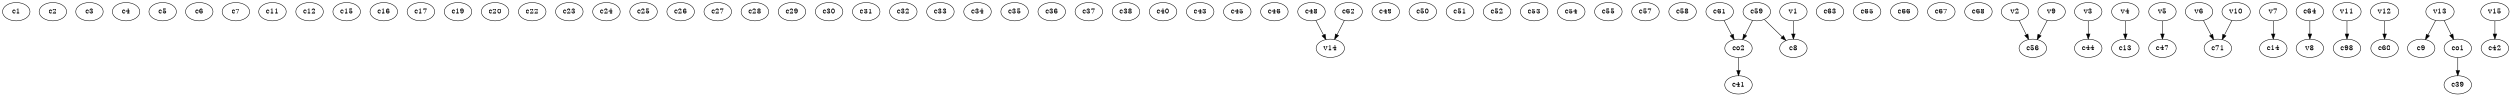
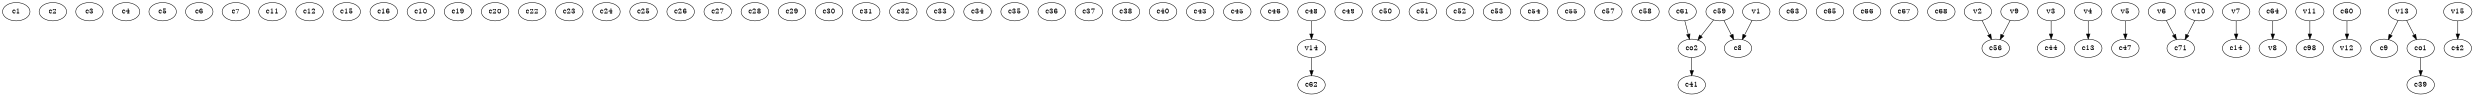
(421, 12) -> (421, 12)
(2385, 27) -> (2347, 27)
(1341, 28) -> (1312, 64)
